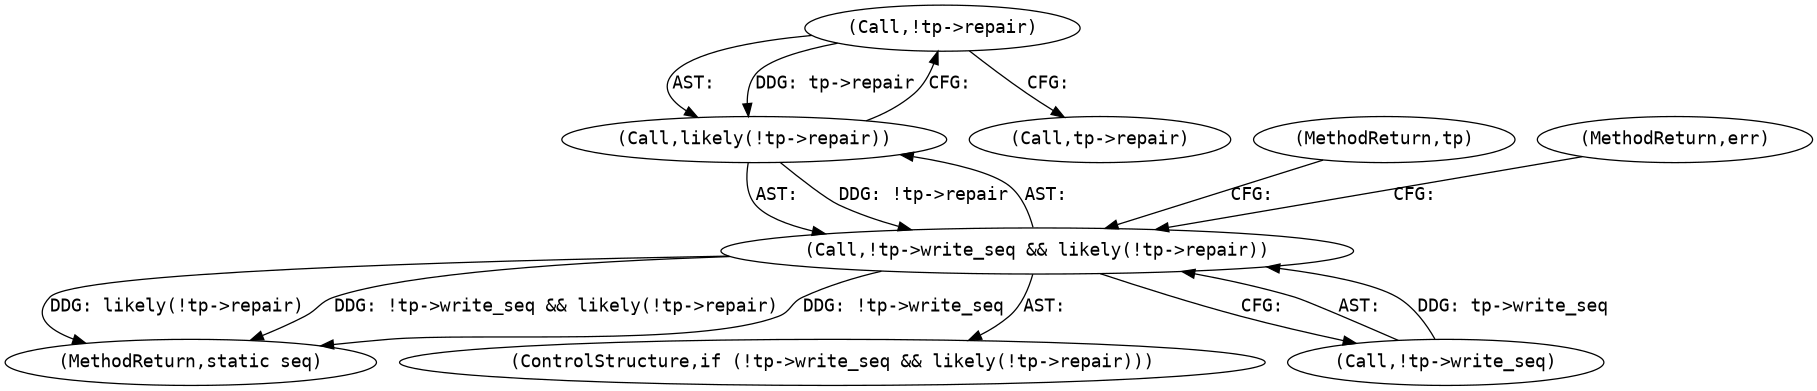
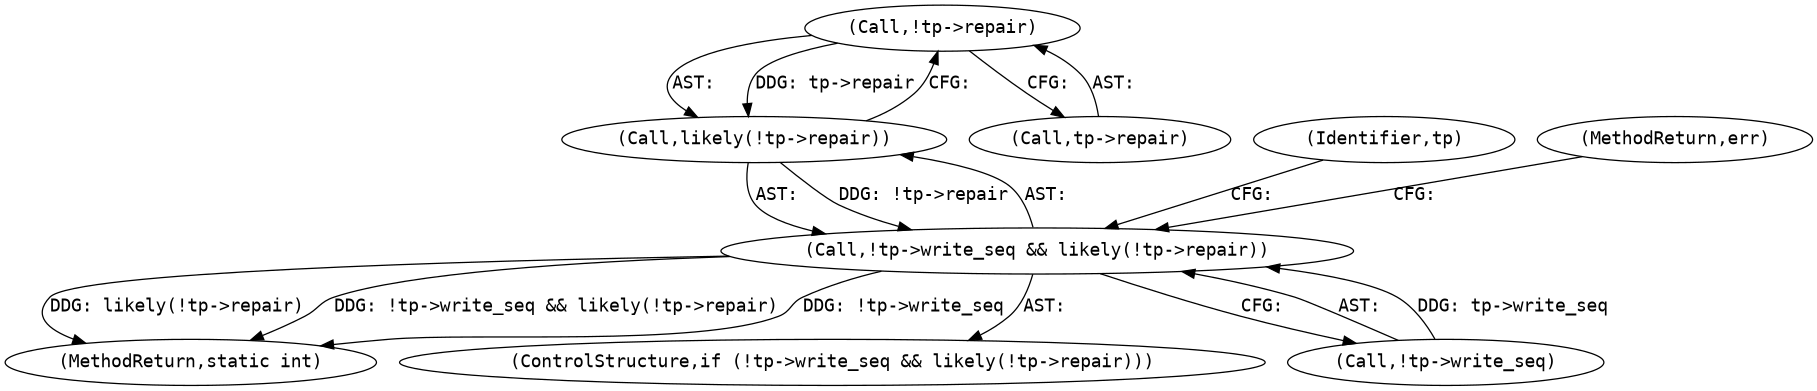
none -> (1082, 76)
(1384, 140) -> (1384, 140)
(191, 362) -> (191, 362)
